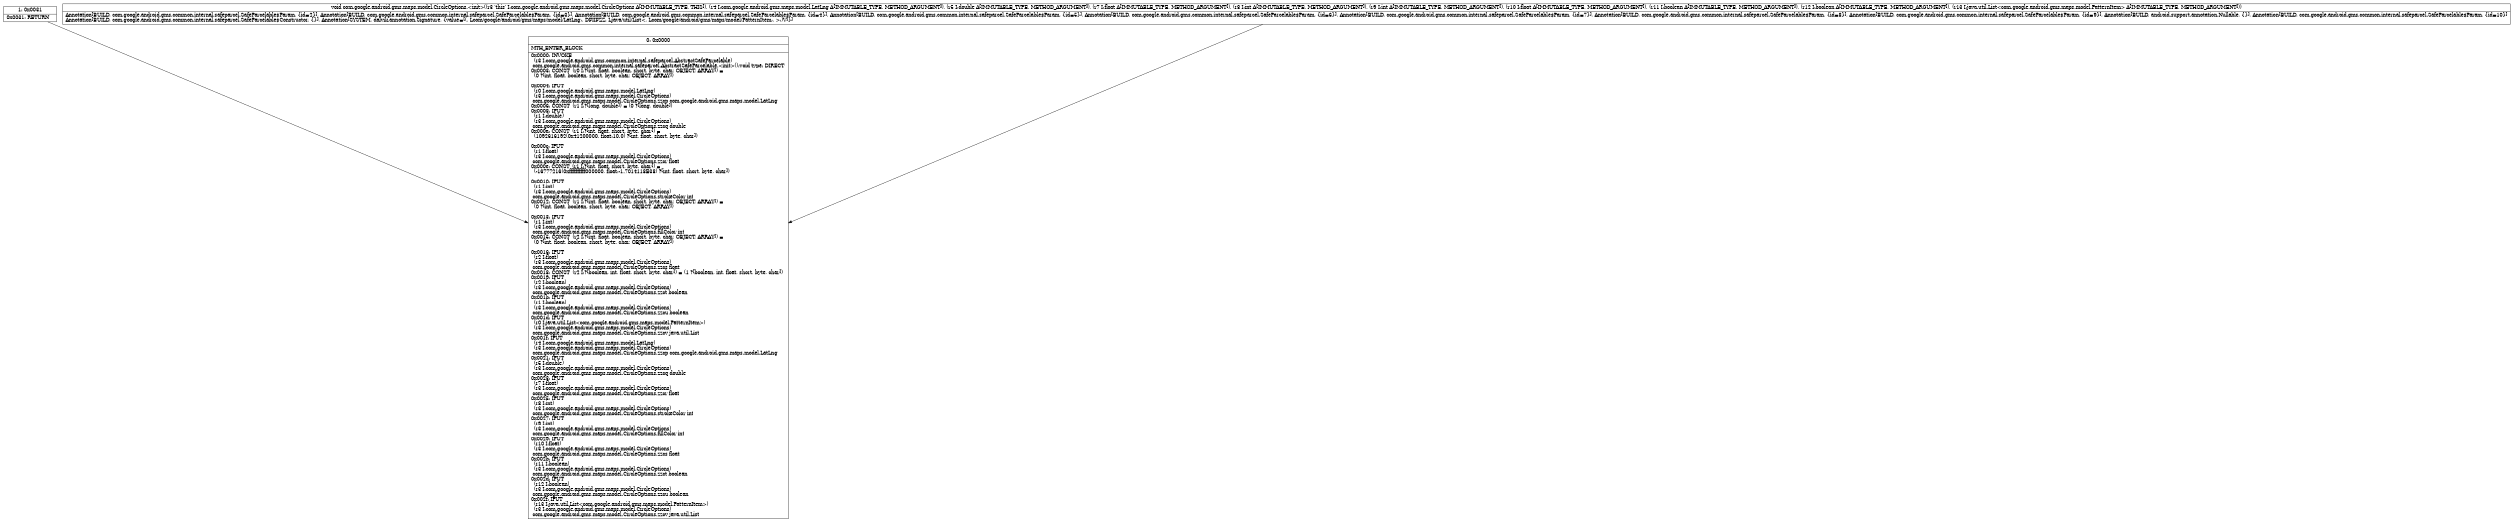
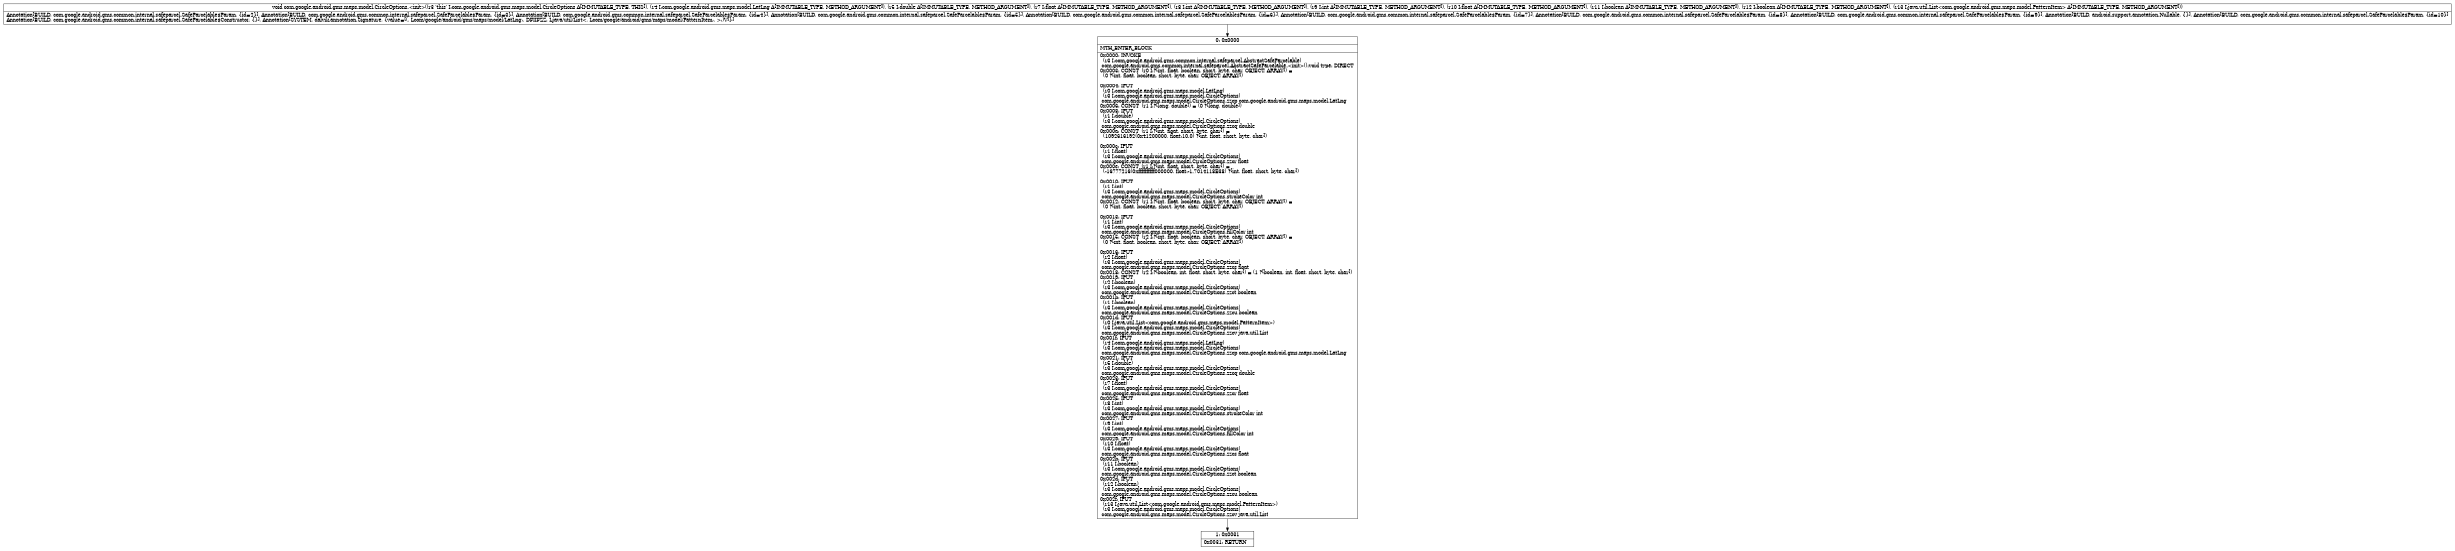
(286, 122) -> (1227, 523)
